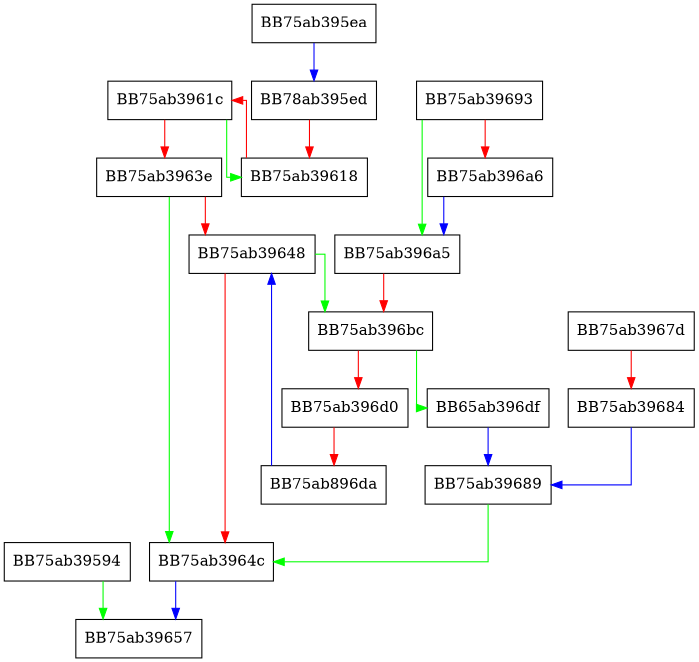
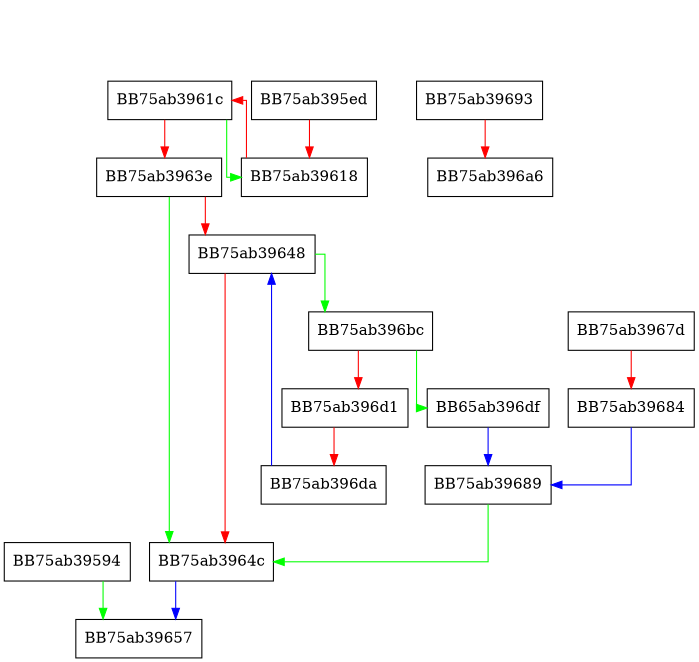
(314, 23) -> none
(314, 100) -> (314, 100)
(397, 254) -> none
(345, 408) -> (345, 408)
(324, 485) -> (324, 485)
